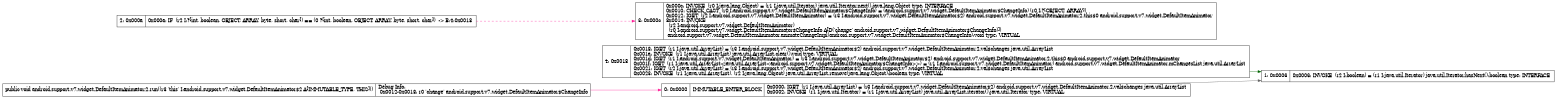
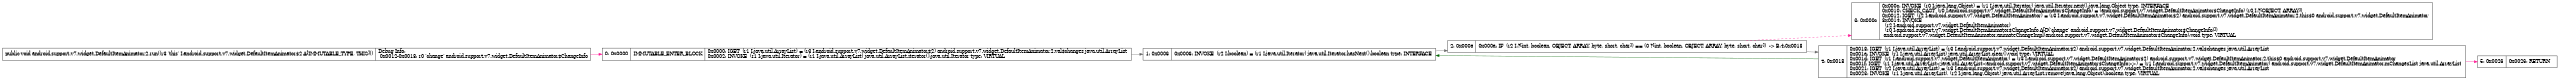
none -> (1440, 51)
none -> (1811, 52)
none -> (2517, 62)
